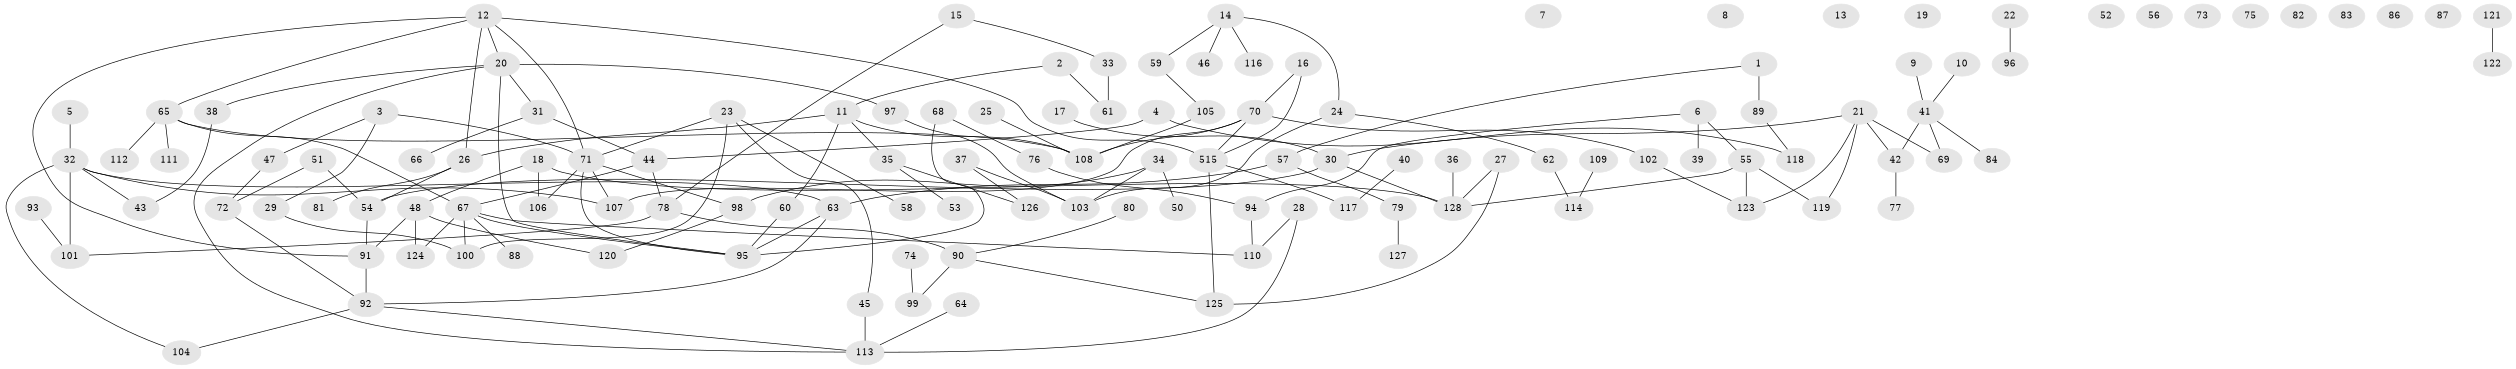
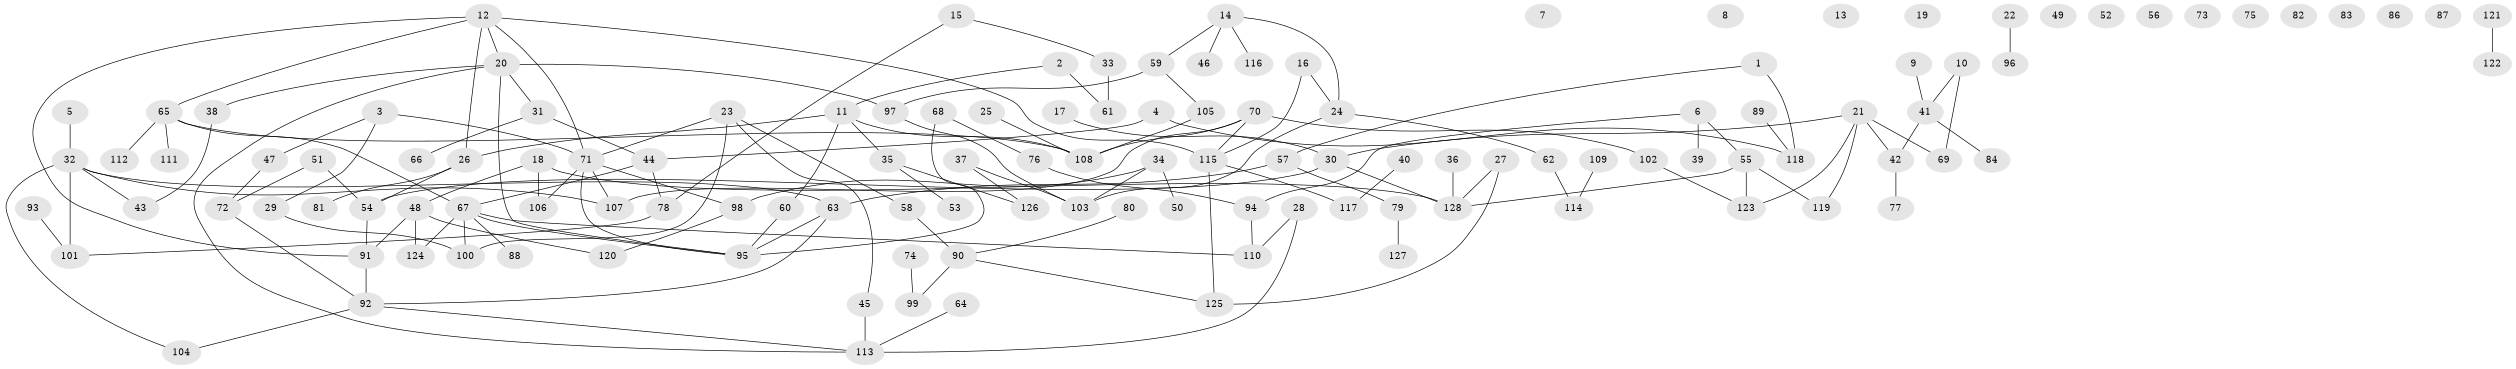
none -> (2058, 16)
none -> (1023, 88)
(1279, 88) -> (1320, 88)
(1759, 88) -> (1786, 110)
(1935, 136) -> (1953, 112)
(1208, 160) -> (1208, 160)
(807, 228) -> (931, 230)
